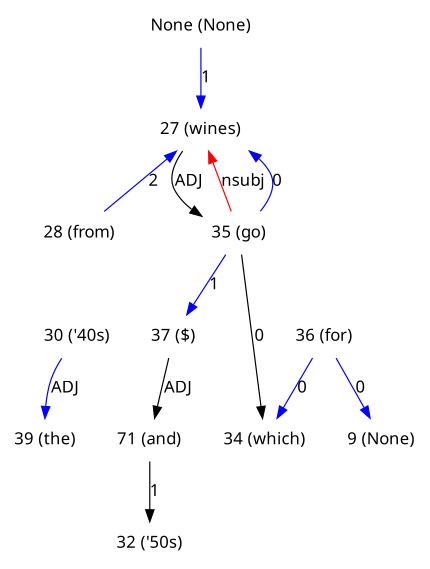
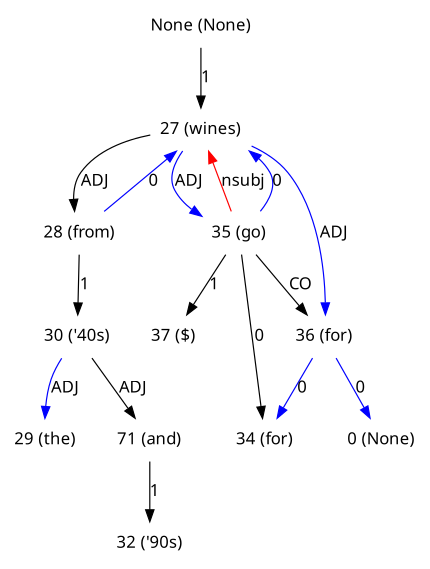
(201, 72) -> (201, 72)
none -> (100, 155)
(154, 181) -> (154, 181)
(172, 182) -> (172, 182)
none -> (310, 213)
none -> (79, 279)
(210, 280) -> (210, 280)
none -> (278, 280)
(163, 382) -> (110, 383)
(45, 440) -> (45, 440)
(265, 440) -> (265, 440)
(382, 440) -> (382, 440)
(150, 543) -> (150, 543)
